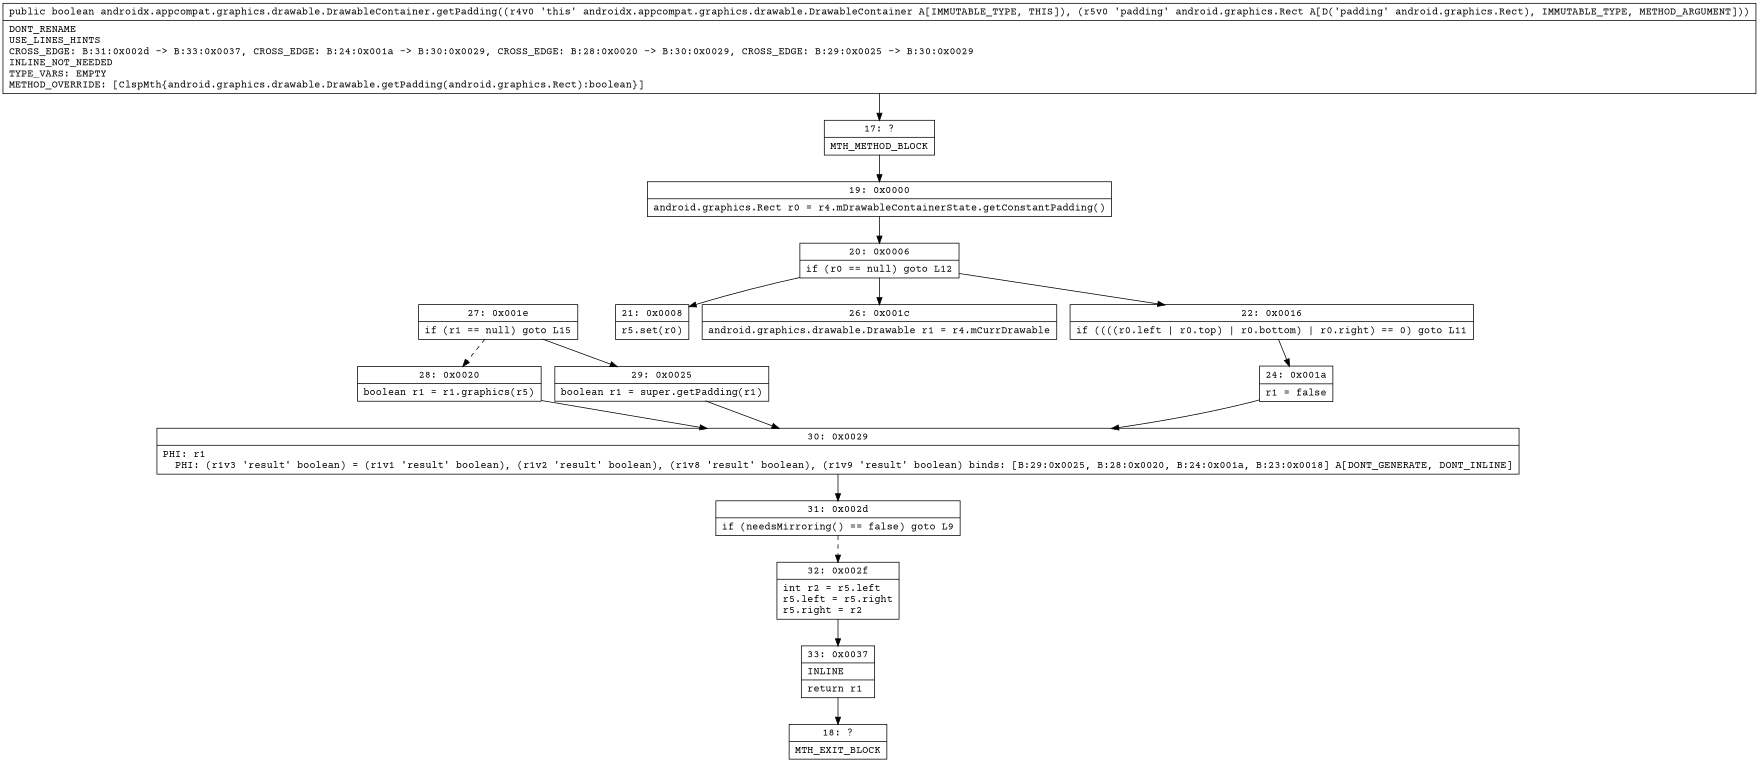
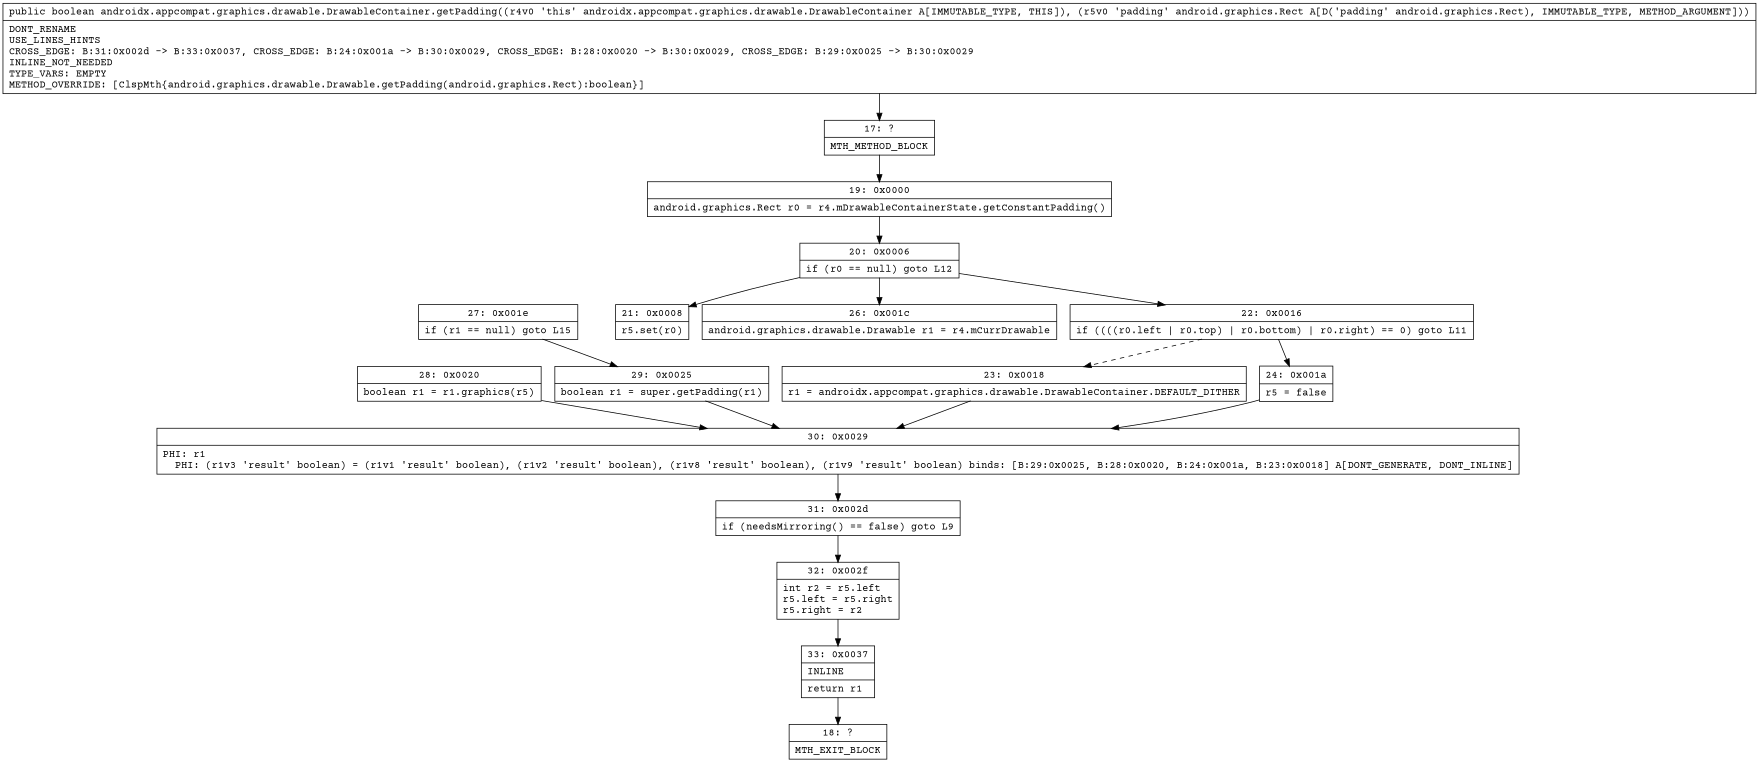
(476, 350) -> none
none -> (1014, 384)
(1296, 392) -> (1296, 392)
(838, 545) -> (838, 545)
